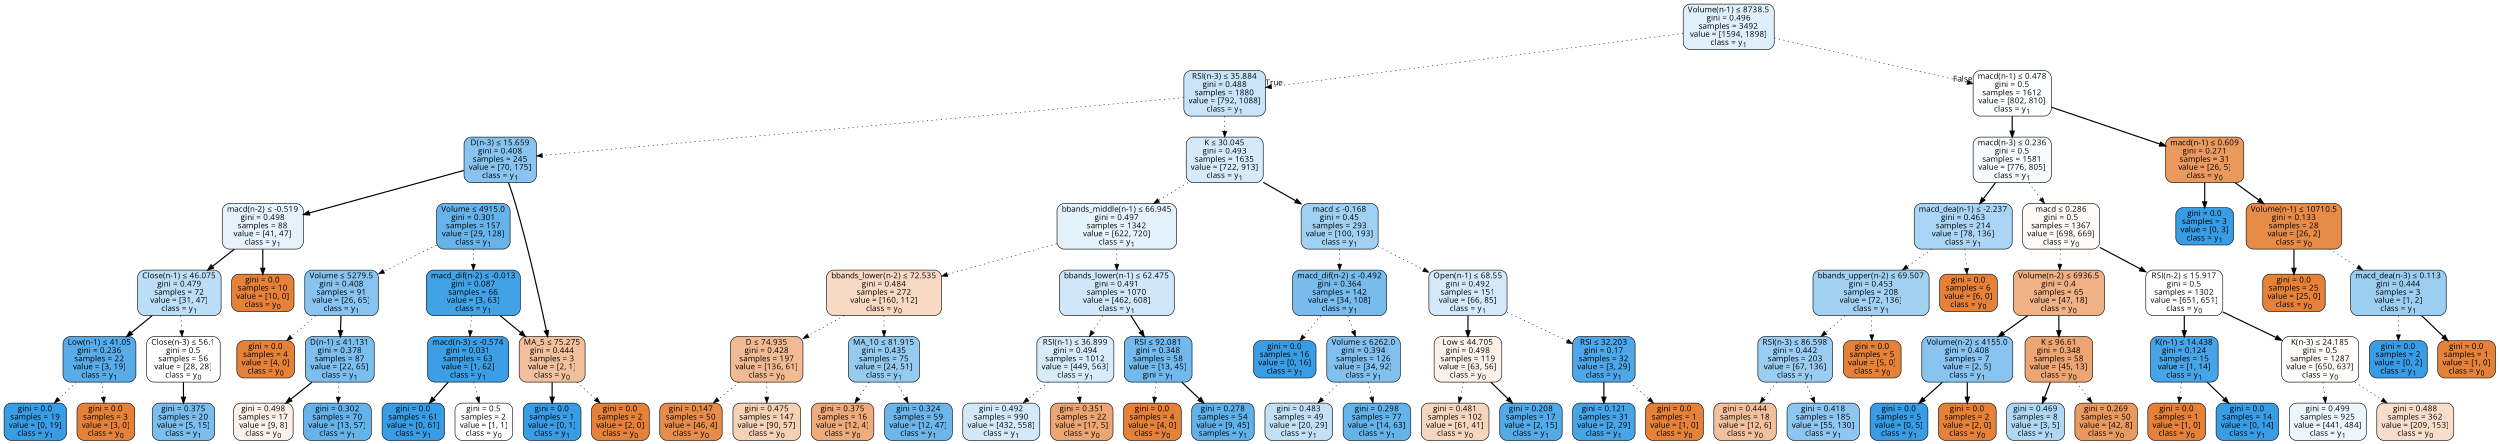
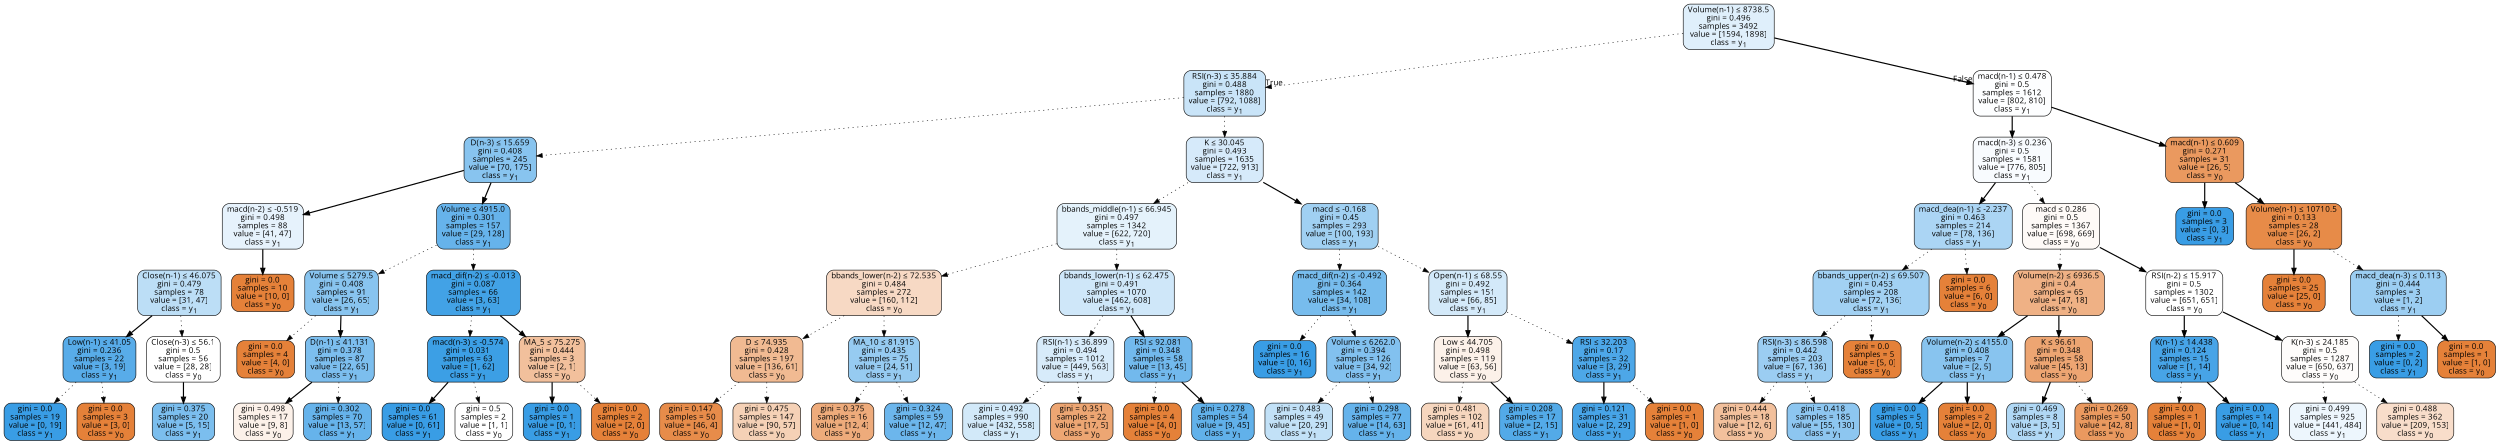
(1871, 60) -> (1871, 60)
(529, 256) -> (488, 190)
(223, 258) -> none
(179, 292) -> (179, 292)
(1156, 375) -> (1156, 375)
(1221, 433) -> (1221, 433)
